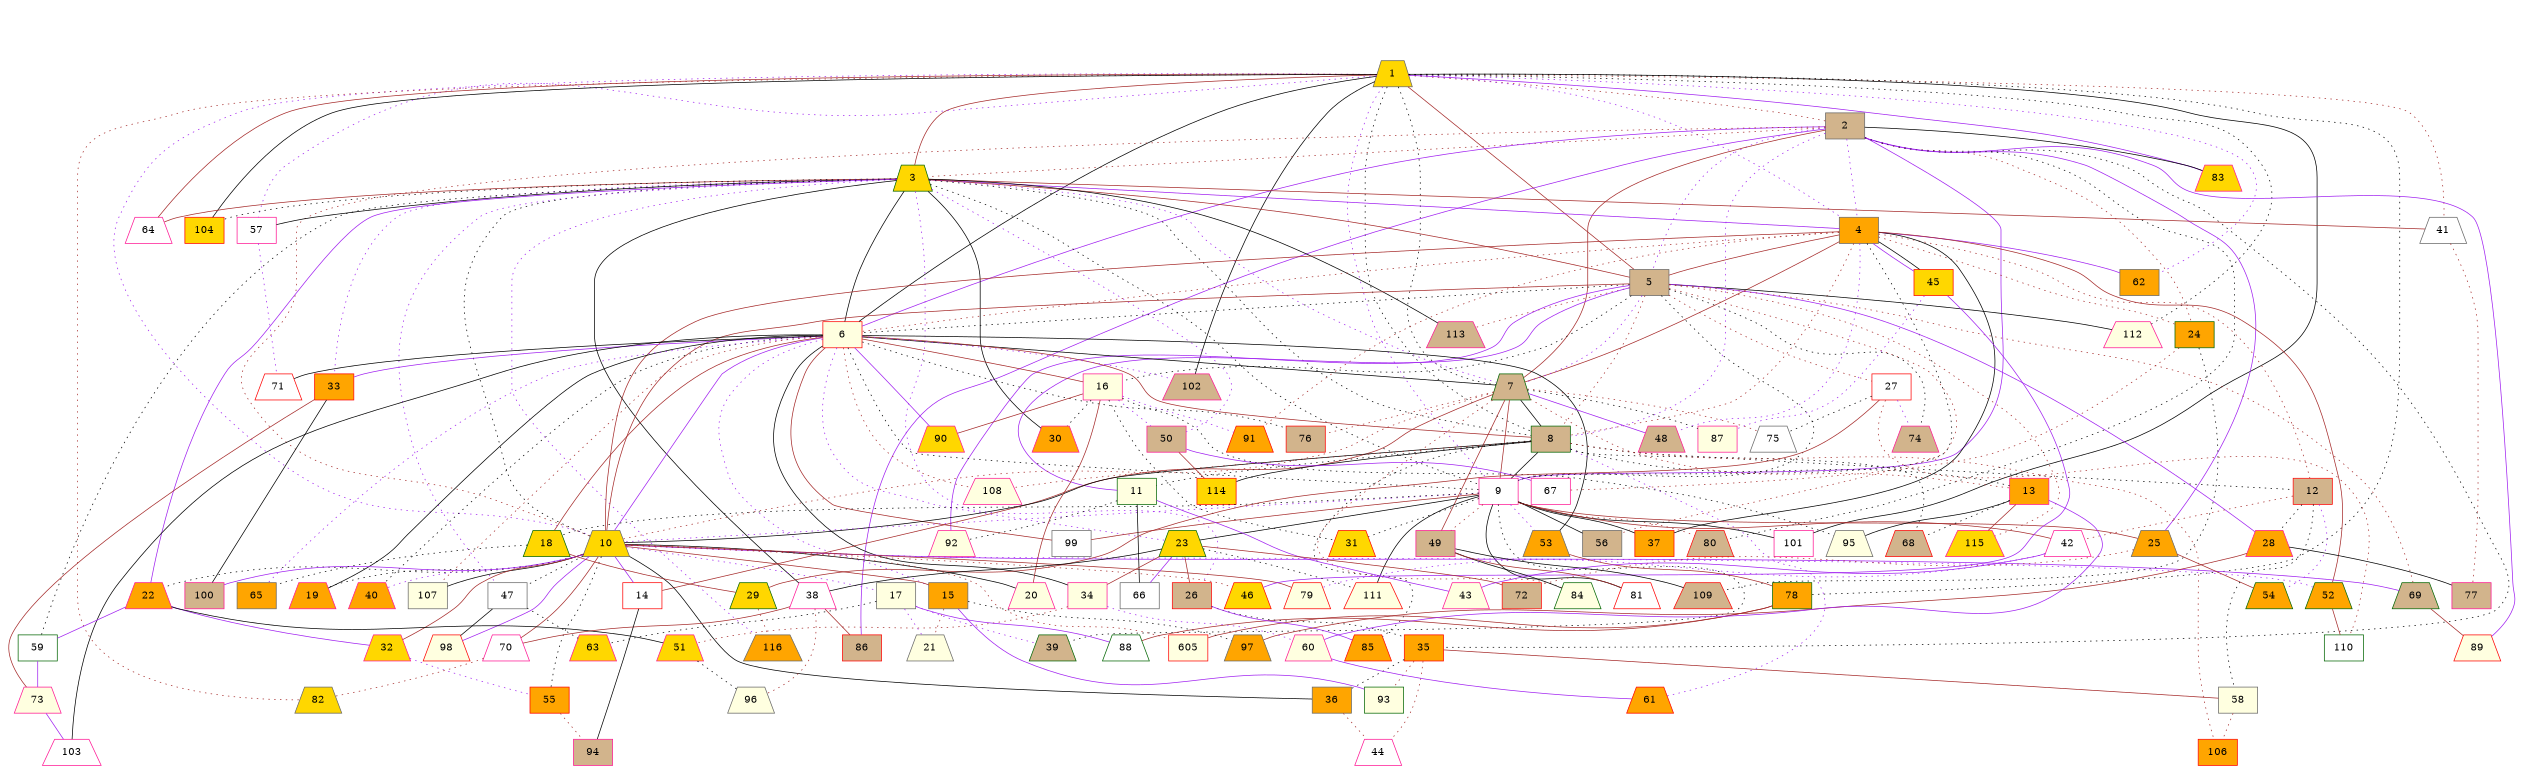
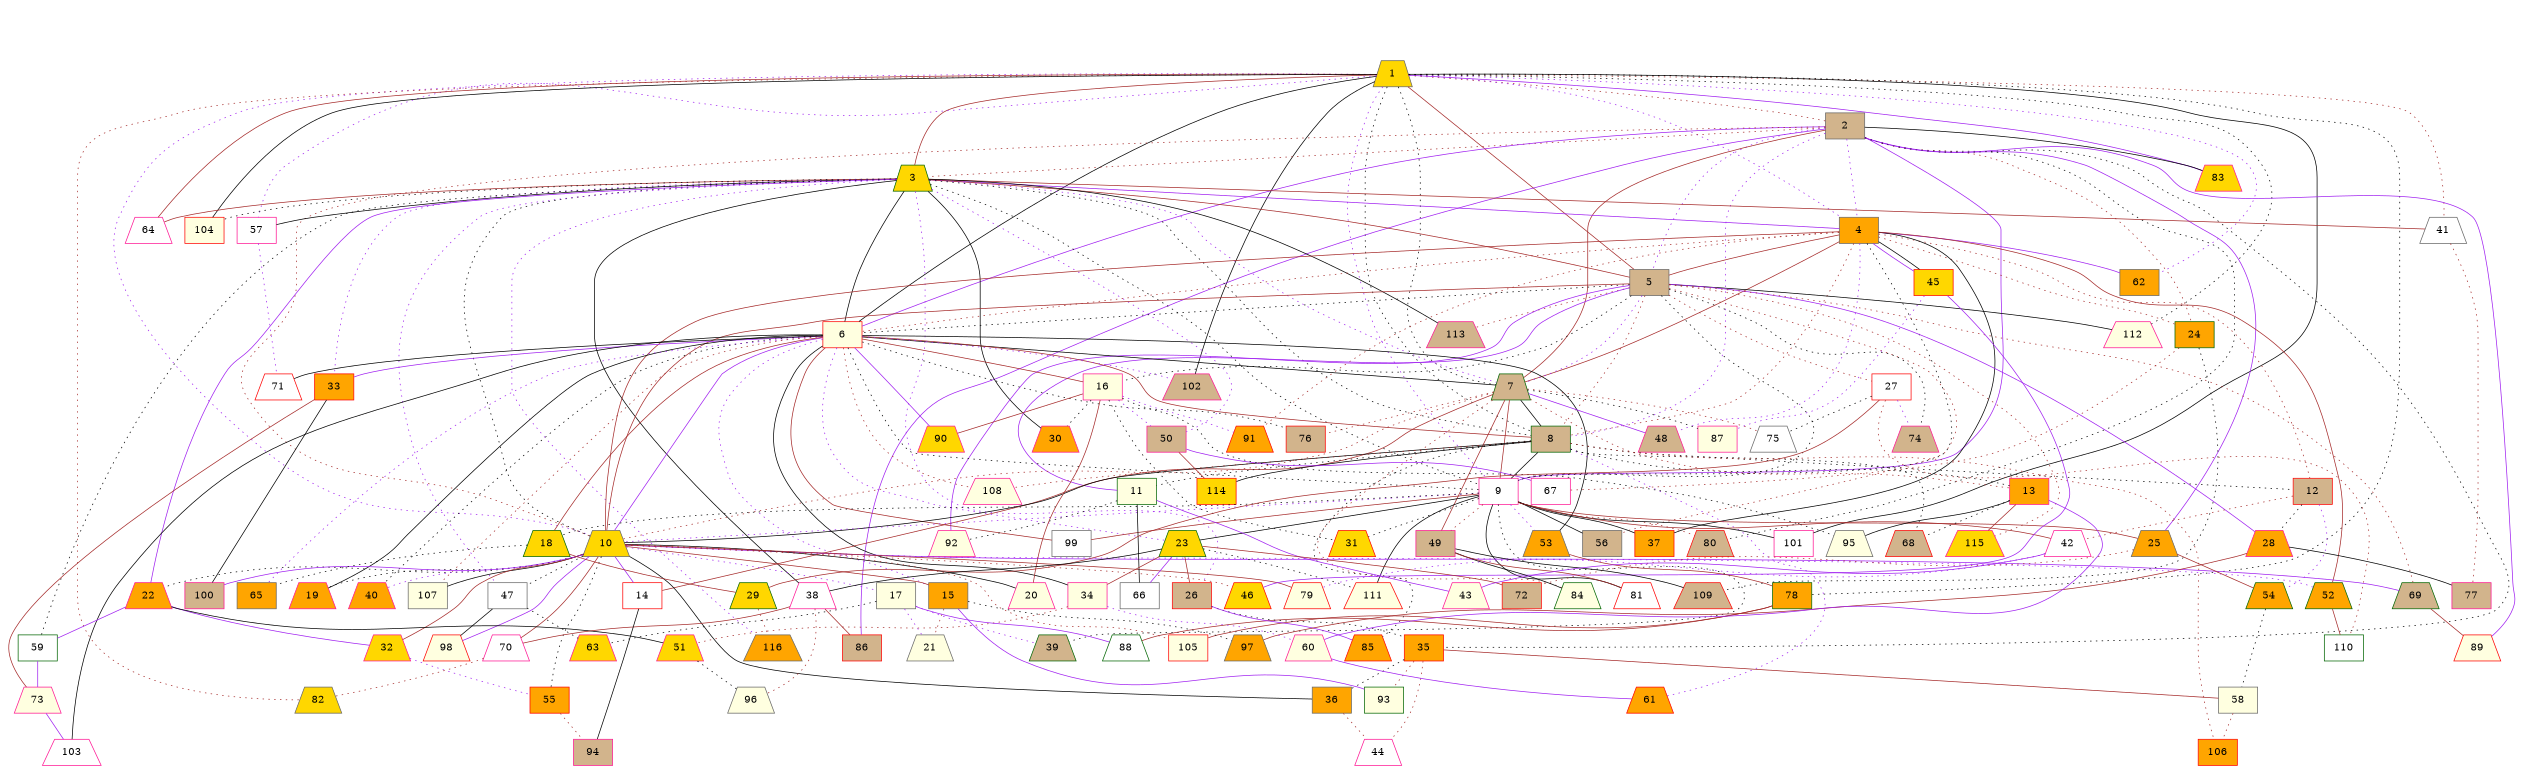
(204, 230) -> (204, 230)
(2238, 586) -> (2254, 648)
(1188, 648) -> (1188, 648)
